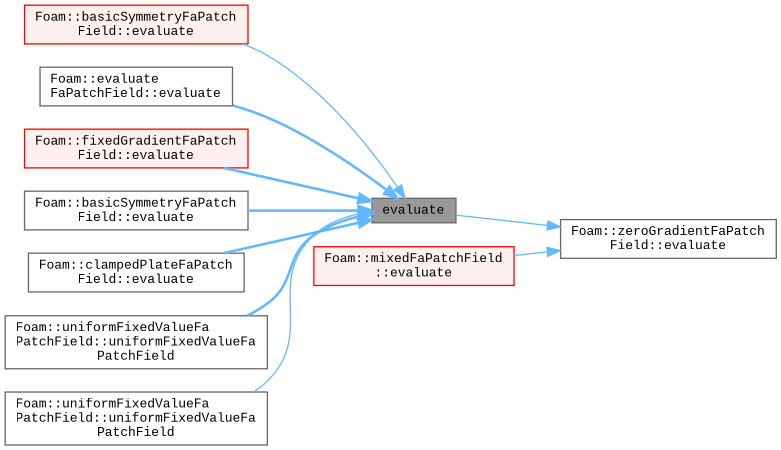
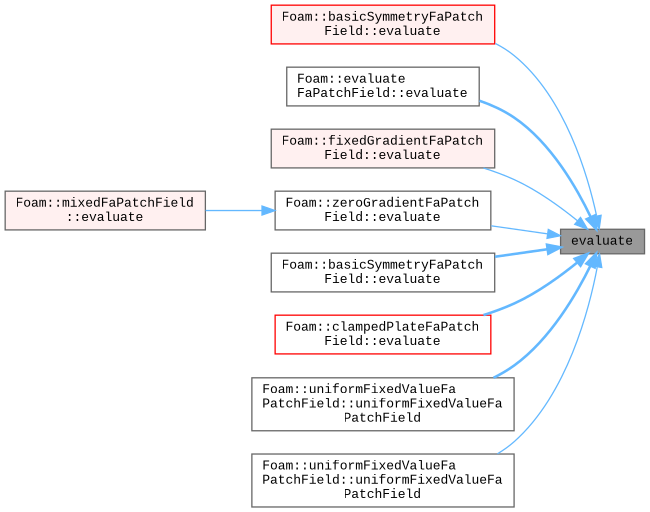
(136, 149) -> (383, 149)
(291, 183) -> (533, 190)
(502, 220) -> (519, 230)
(414, 266) -> (105, 211)
(136, 273) -> (383, 335)
